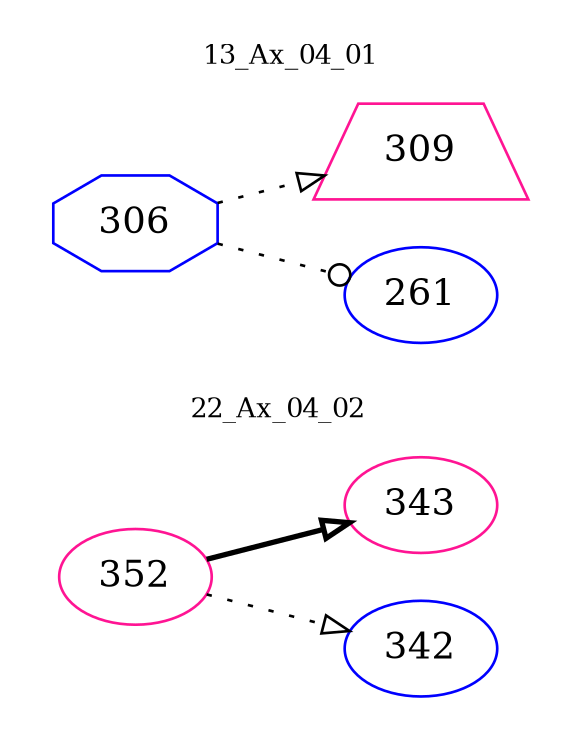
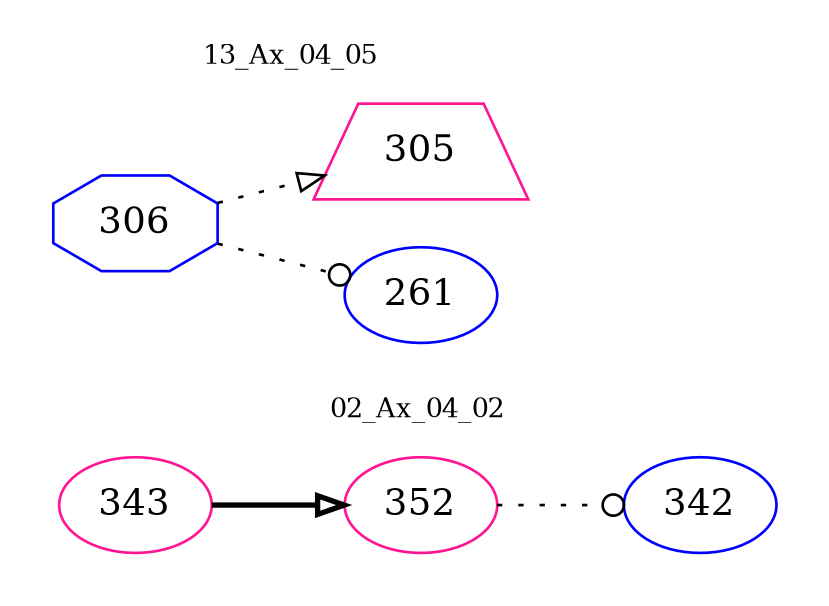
(291, 57) -> (291, 57)
(421, 152) -> (421, 152)
(278, 411) -> (418, 411)
(265, 544) -> (264, 505)
(265, 609) -> (549, 505)
